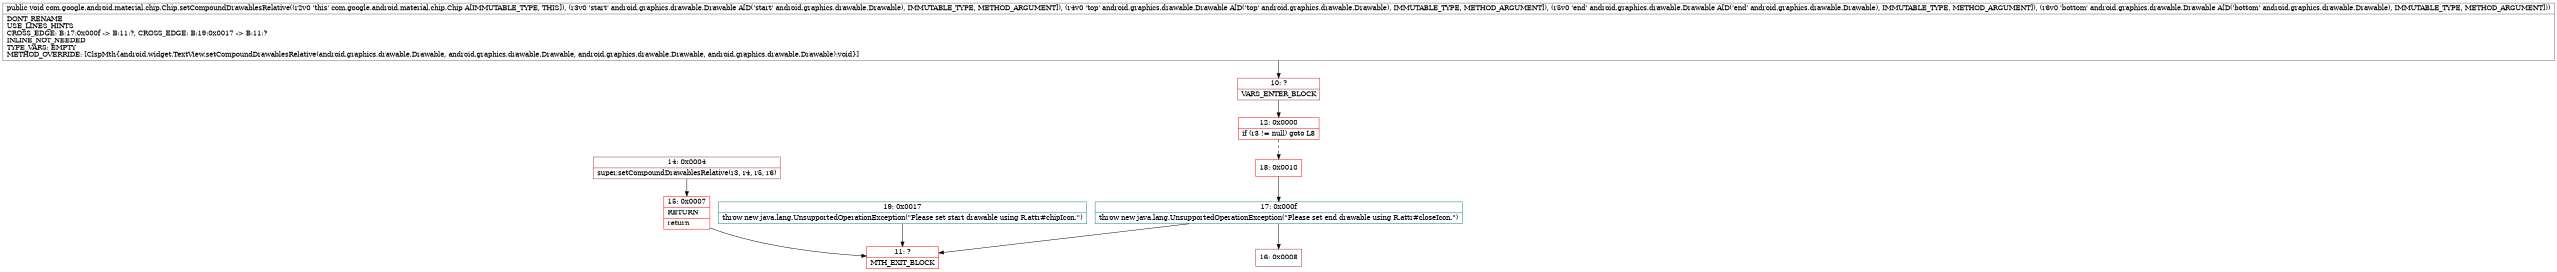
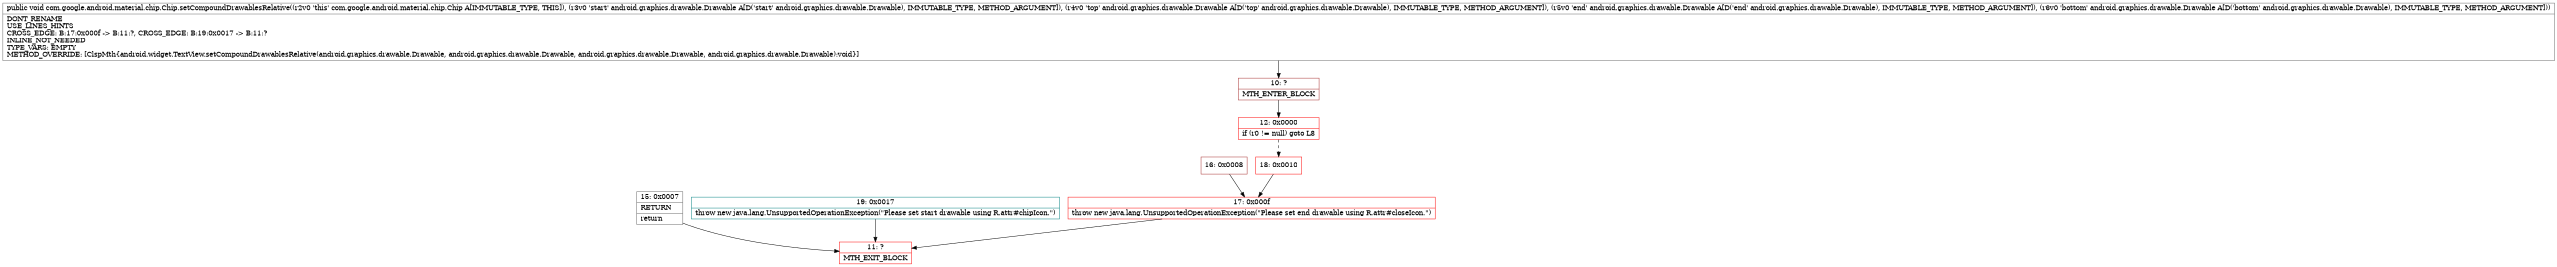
(1279, 94) -> (1279, 94)
(1279, 134) -> (1279, 134)
(687, 168) -> none
(687, 213) -> (660, 208)
(1279, 213) -> (1252, 208)
(1279, 234) -> (1236, 184)
